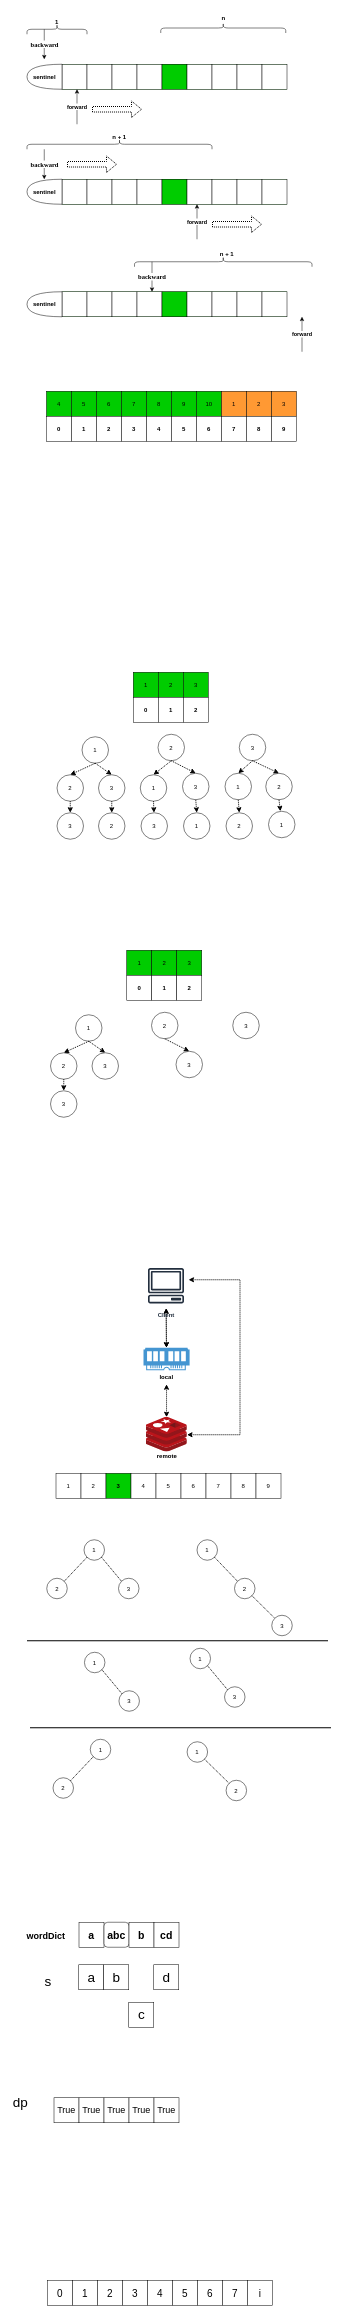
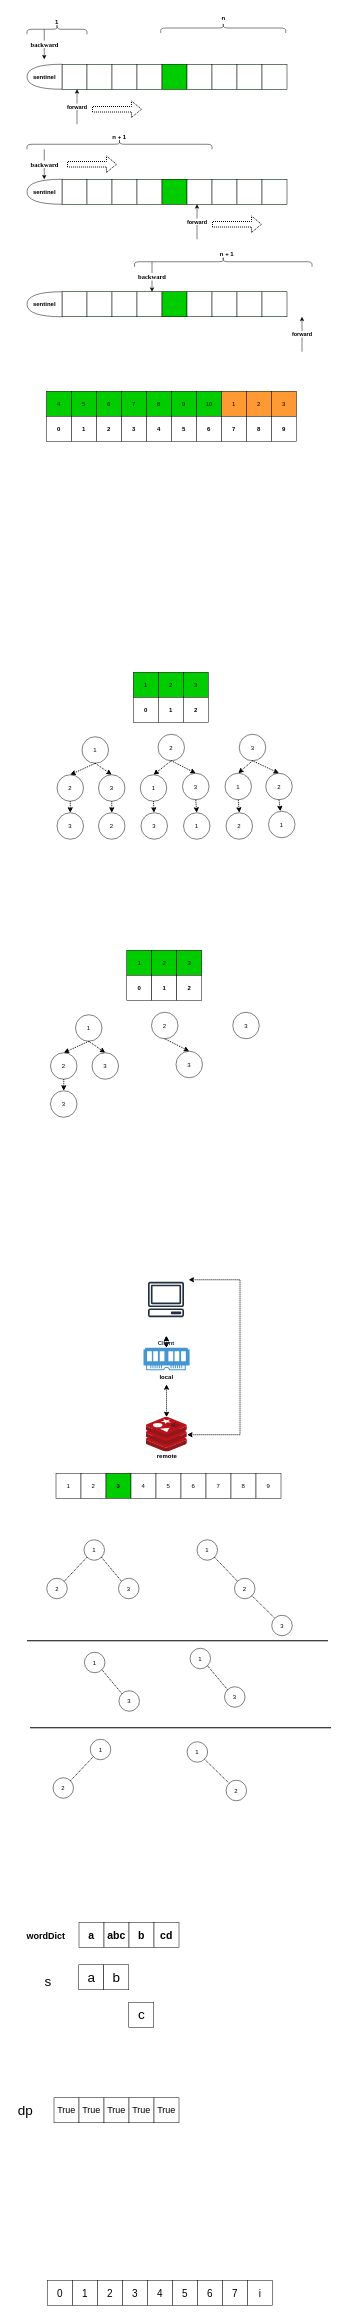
(166, 1286) -> (166, 1300)
(116, 1935) -> (116, 1935)
(166, 1977) -> none
(20, 2103) -> (25, 2110)
